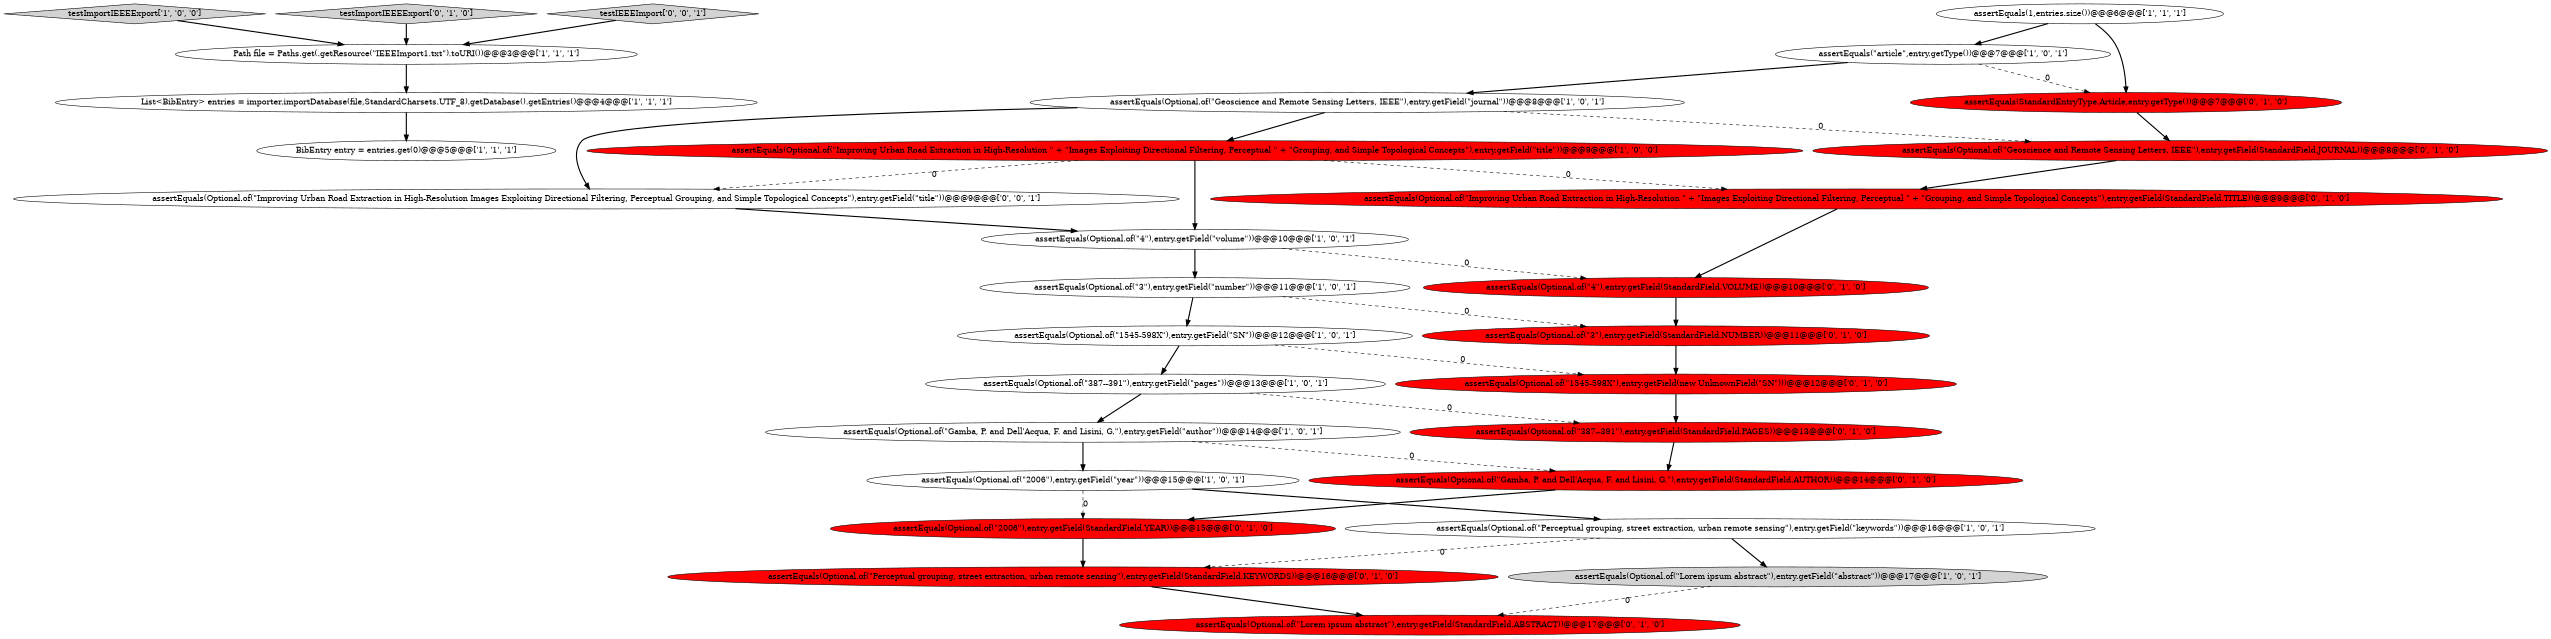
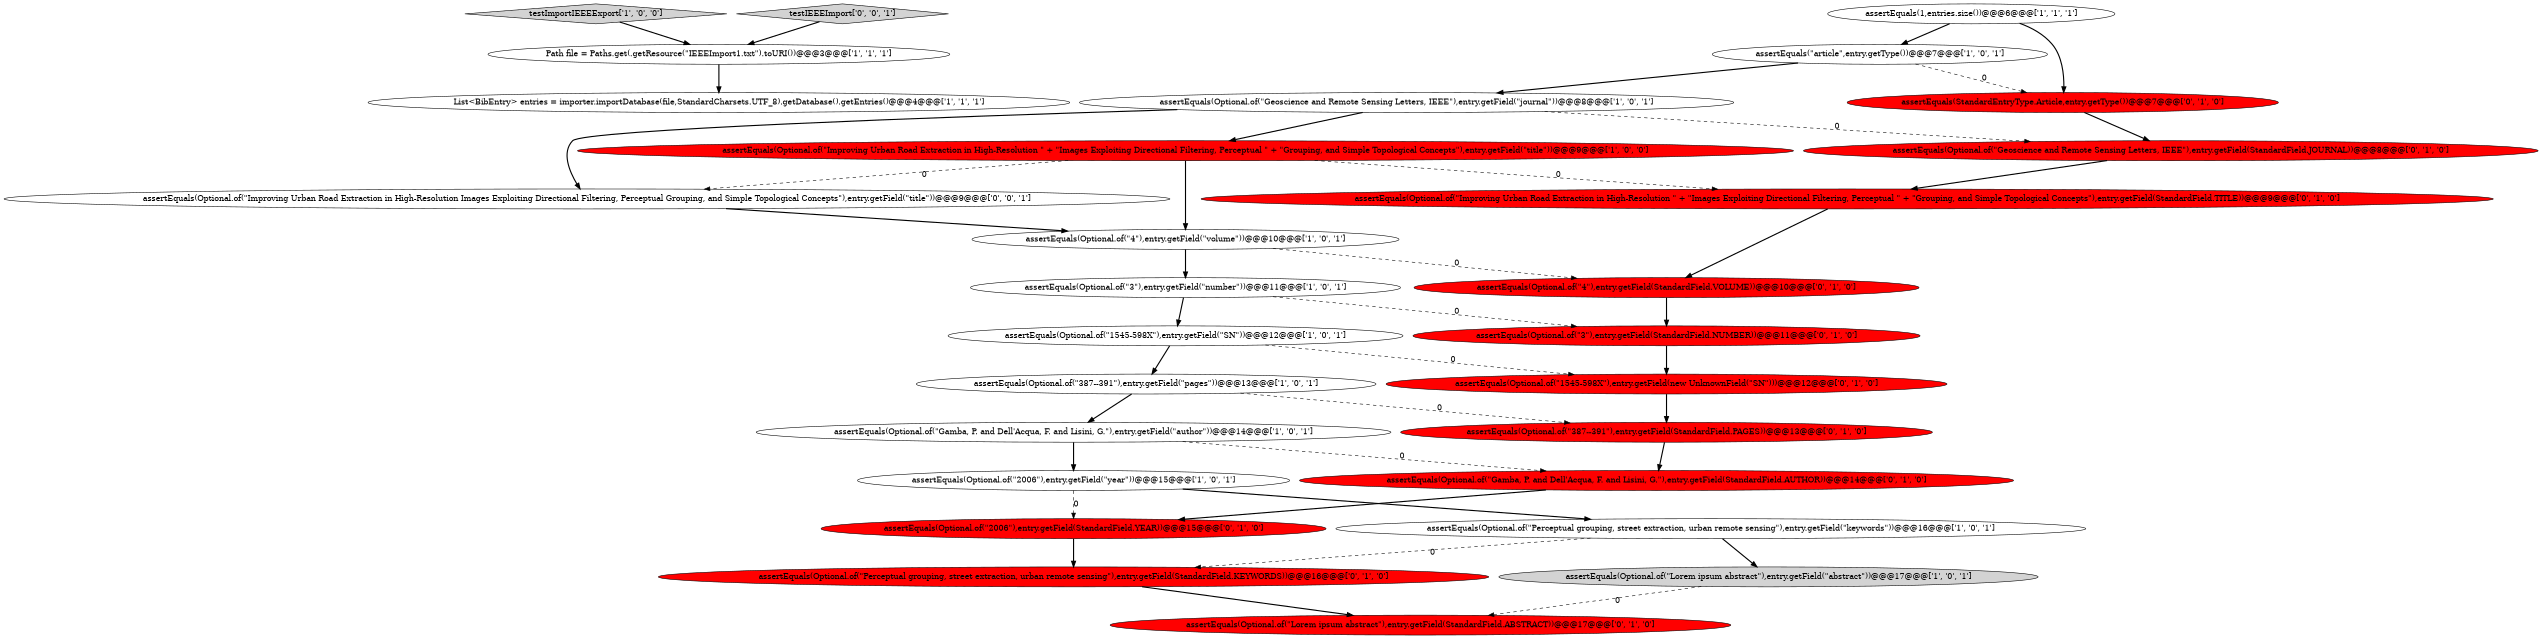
(406, 14) -> none
(406, 151) -> none
